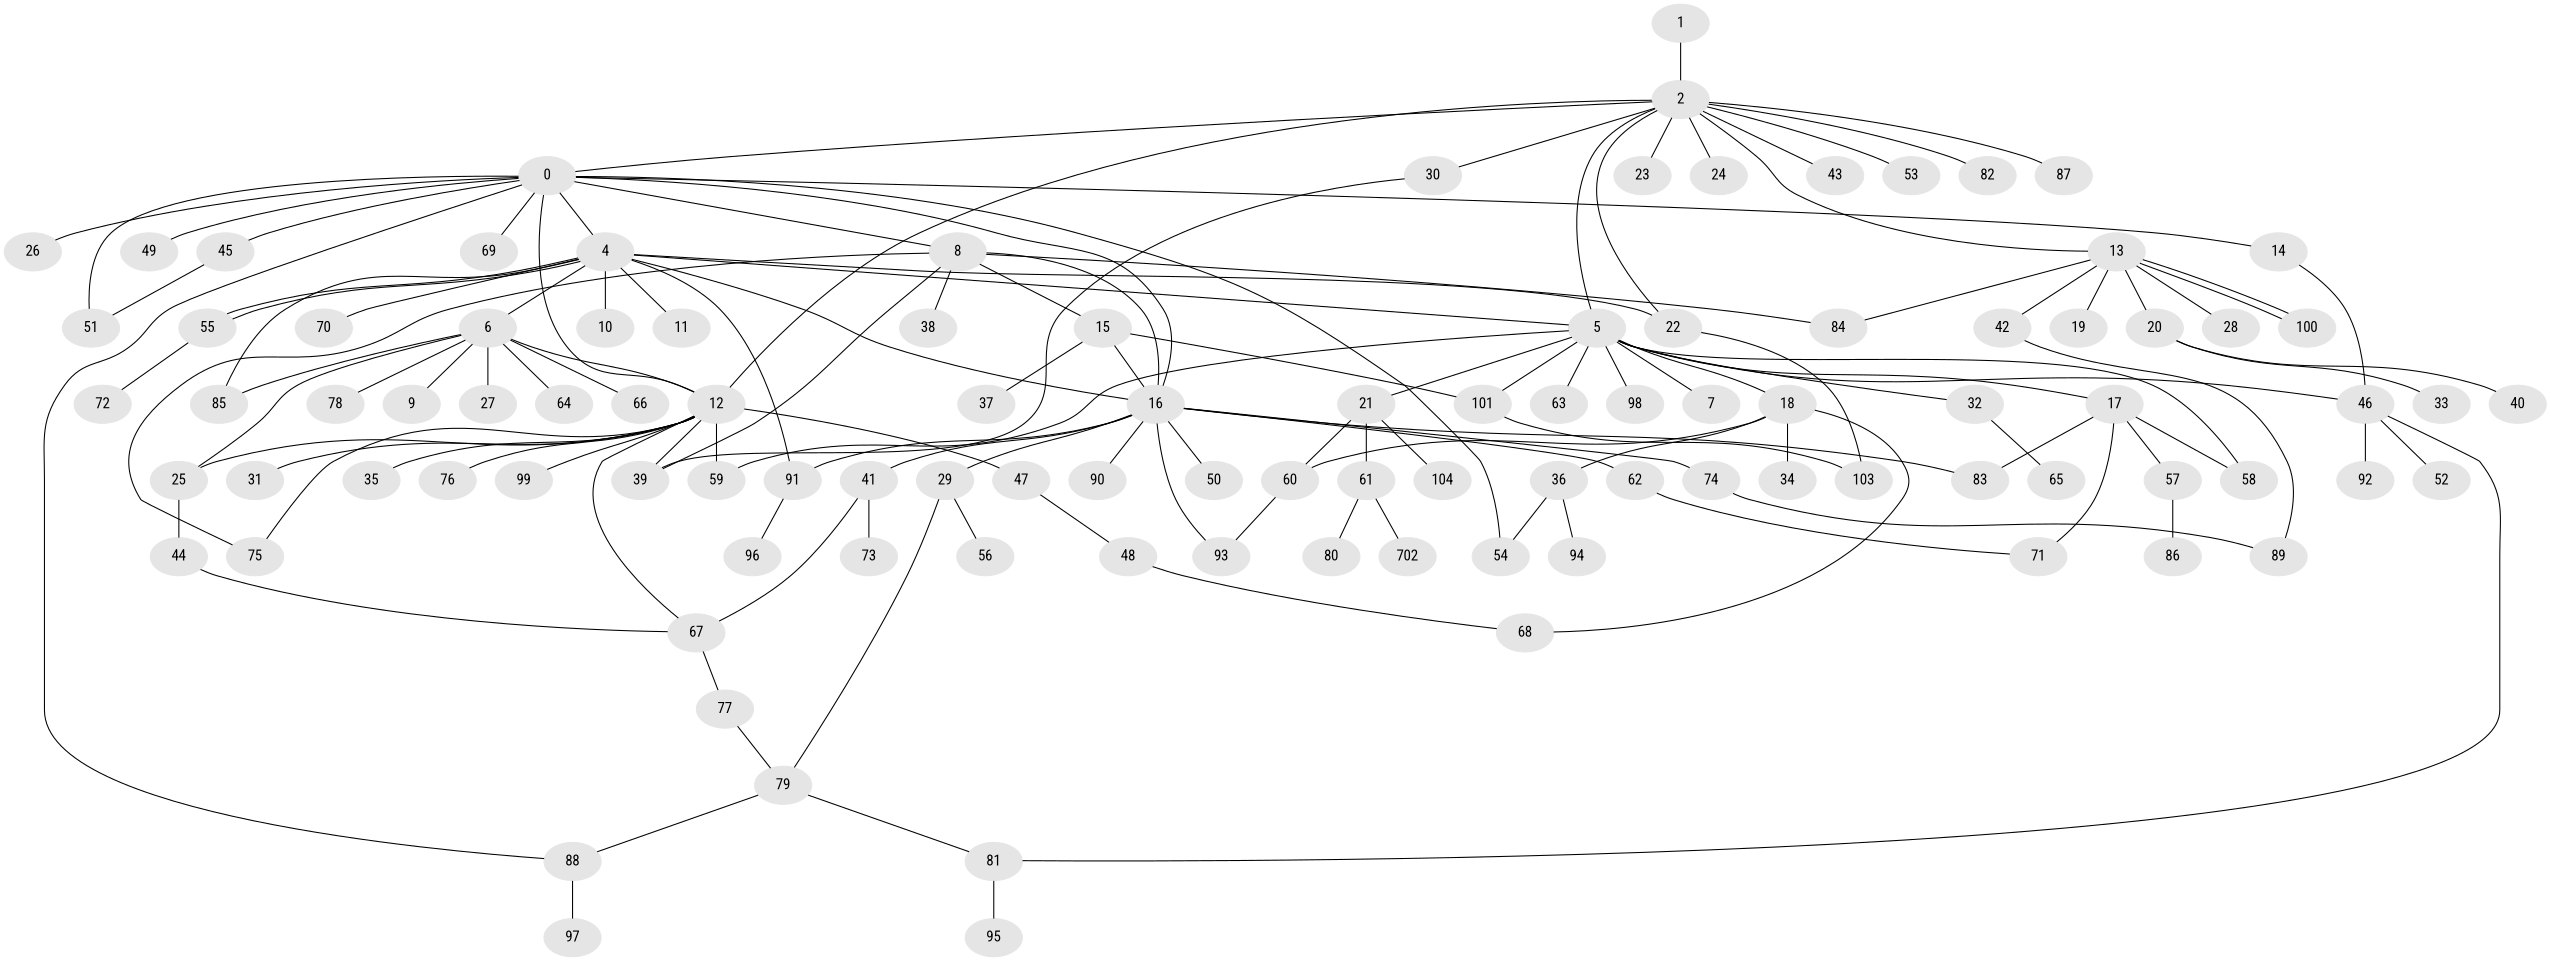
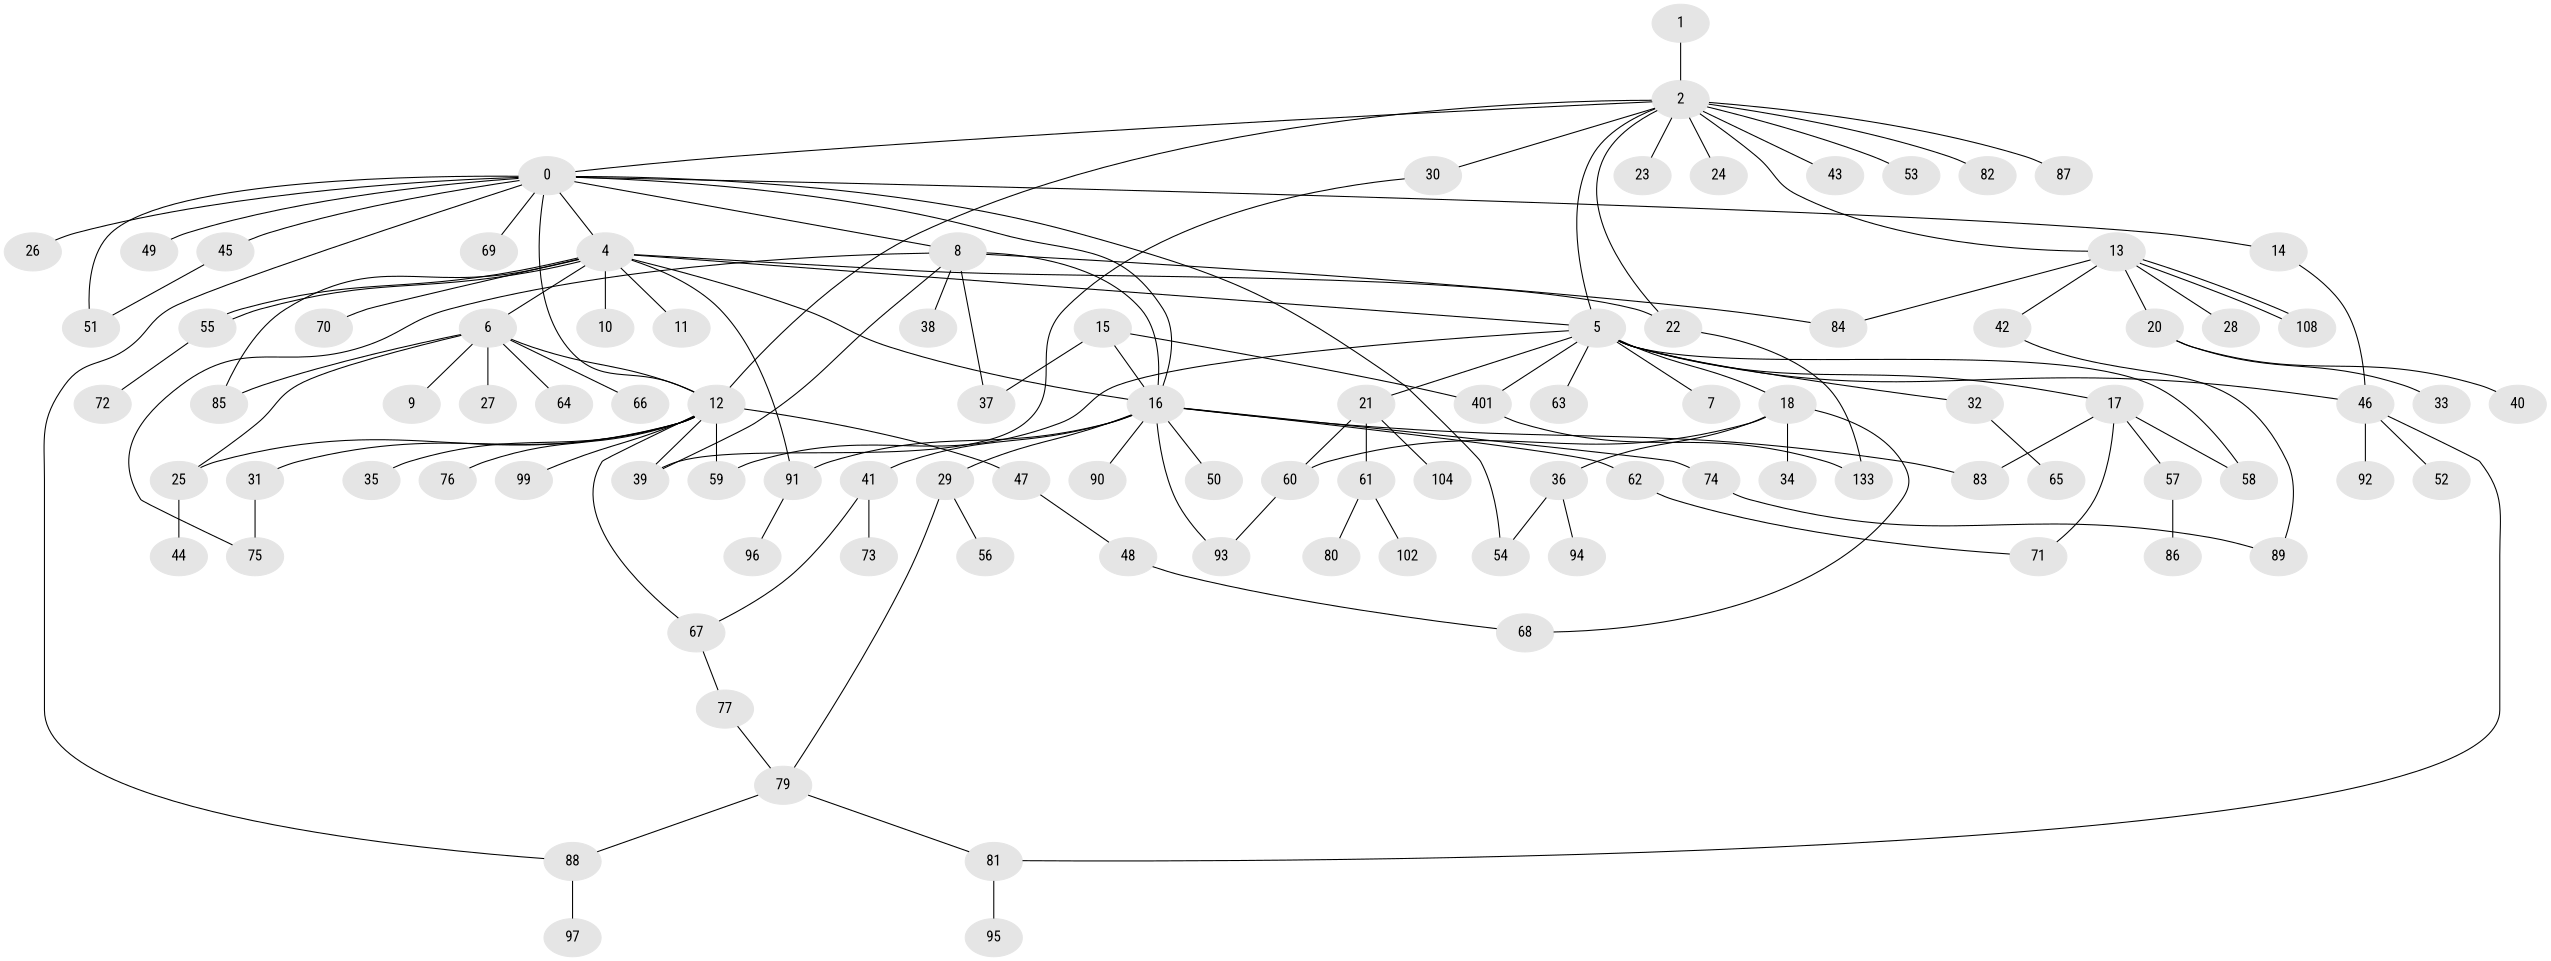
(1035, 293) -> (972, 328)
(2079, 328) -> none
(2307, 328) -> (2307, 328)
(335, 404) -> none
(1483, 404) -> (1483, 404)
(1635, 404) -> none
(461, 428) -> (255, 519)
(1864, 480) -> (1864, 480)
(1408, 557) -> (1408, 557)
(432, 616) -> none
